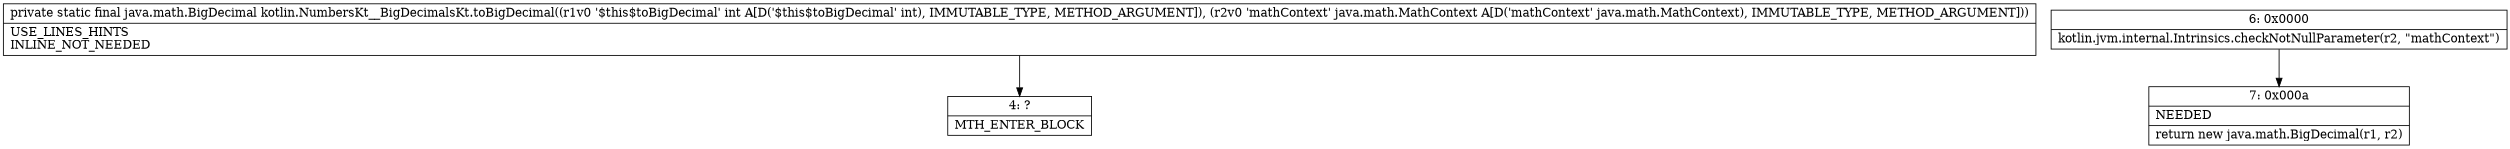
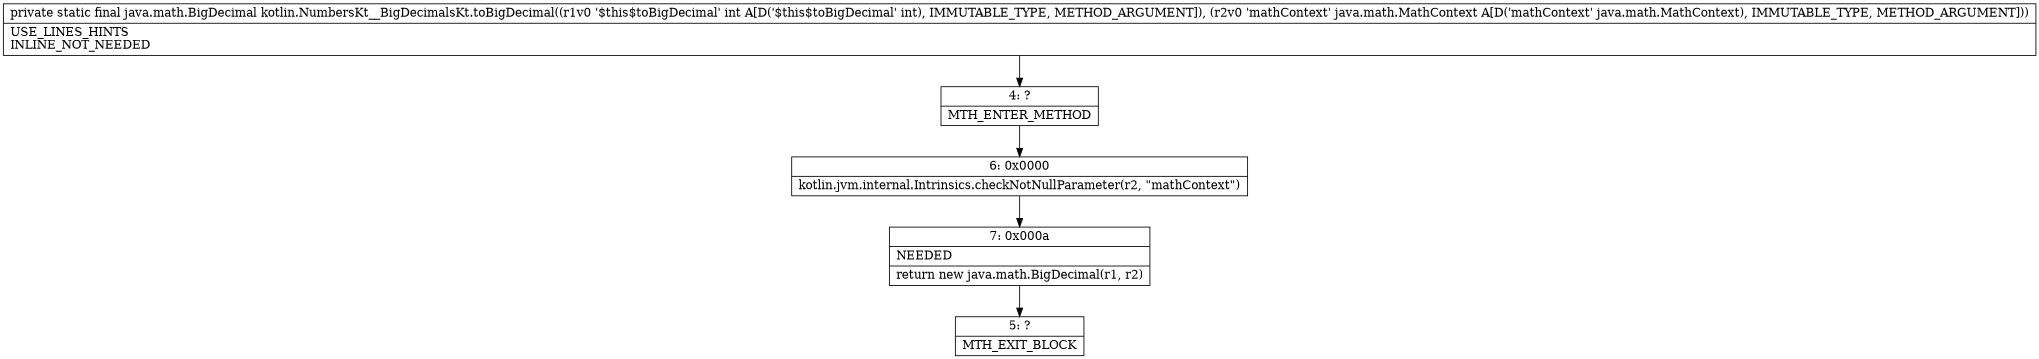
(1020, 125) -> (1020, 115)
none -> (1020, 137)
none -> (1020, 336)
